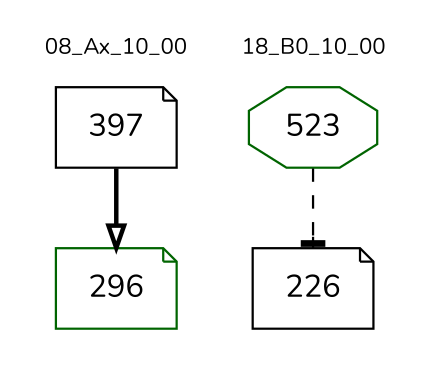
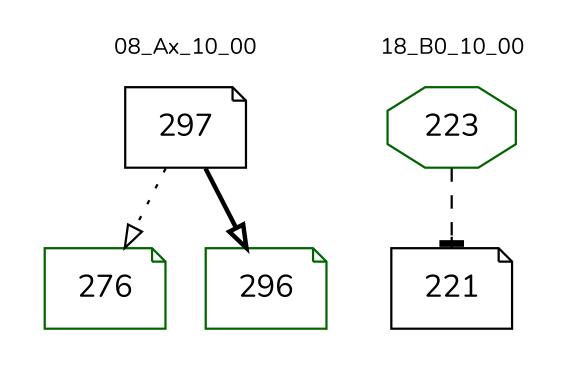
(116, 127) -> (186, 127)
(313, 127) -> (452, 127)
none -> (105, 288)
(313, 288) -> (452, 288)
